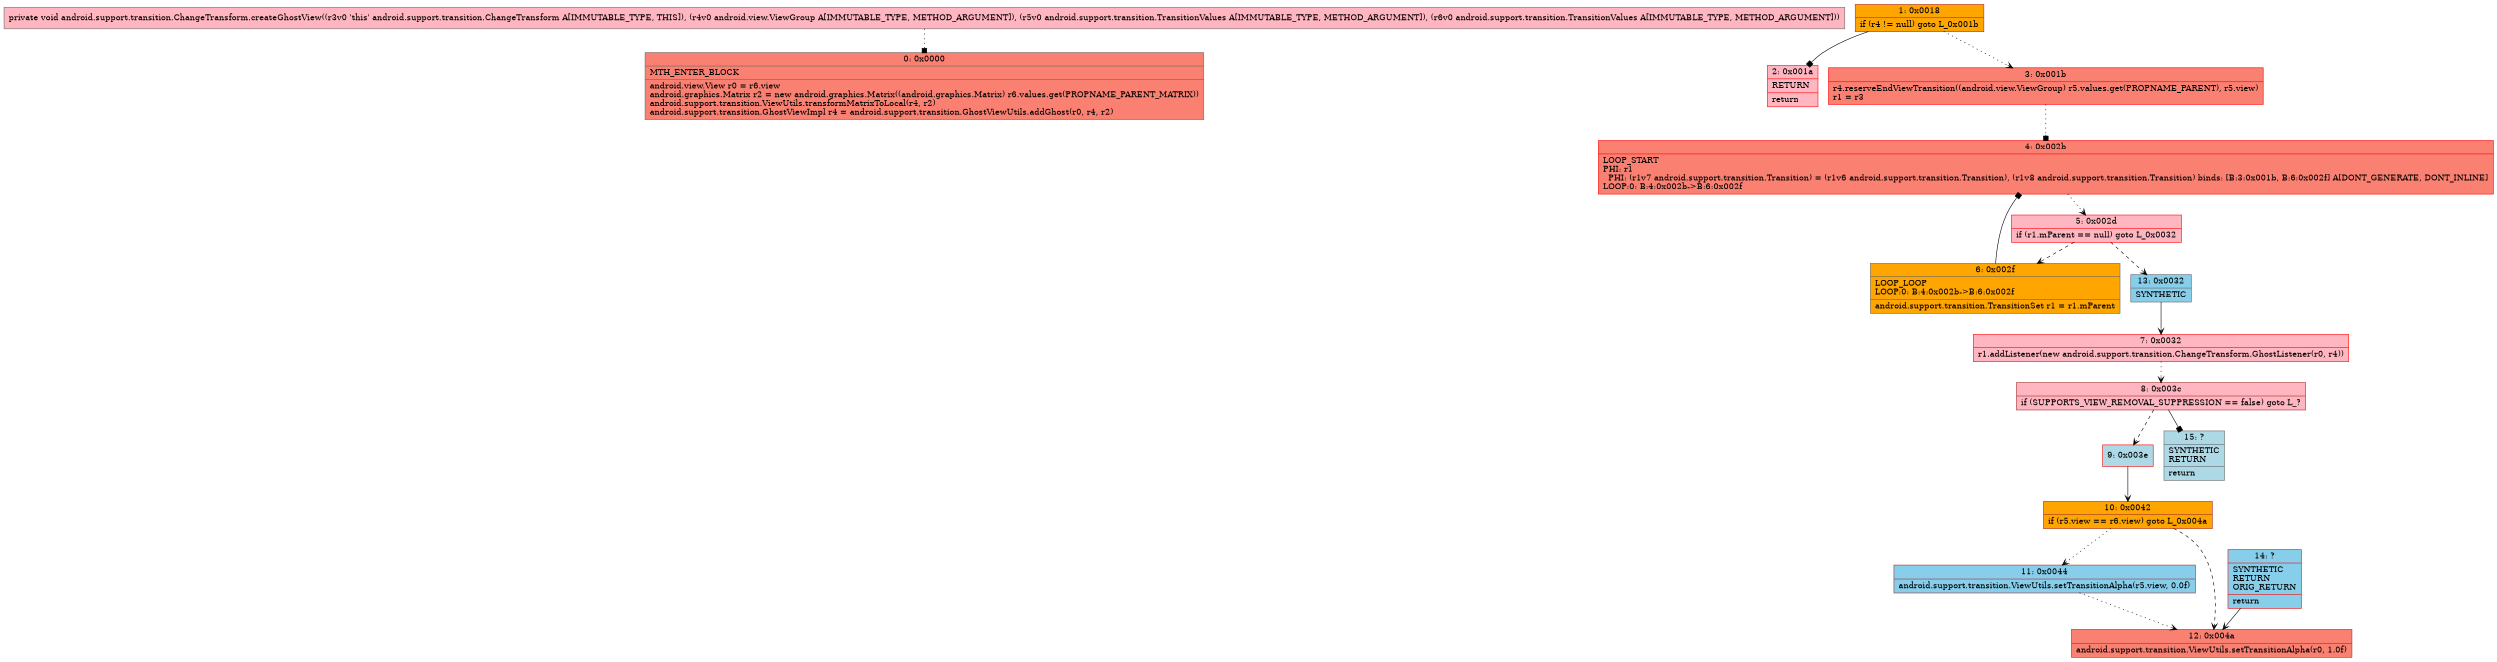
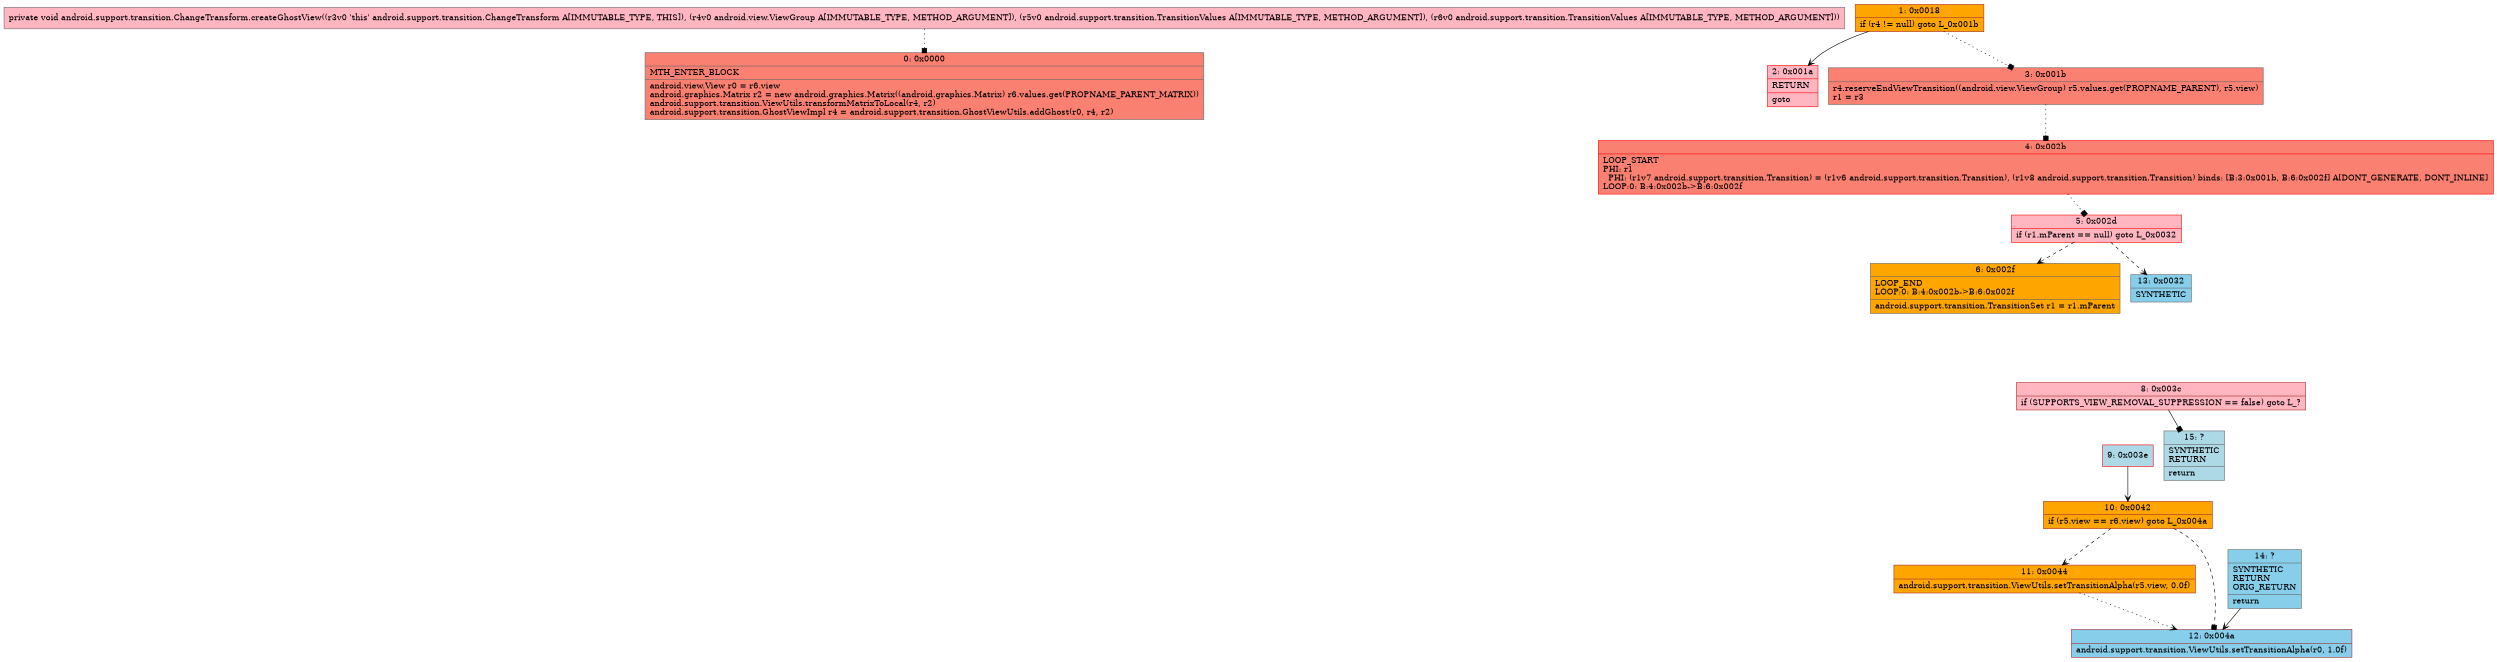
(1839, 44) -> (1839, 44)
(1976, 48) -> (1976, 48)
(2046, 86) -> (2046, 86)
(1785, 100) -> (1781, 100)
(2075, 202) -> (2075, 202)
(2001, 229) -> none
(1901, 283) -> (1899, 283)
(2161, 348) -> none
(2145, 425) -> none
(2089, 545) -> (2089, 545)
(2210, 568) -> (2210, 568)
(2045, 579) -> (2045, 579)
(2265, 579) -> (2265, 579)
(2212, 643) -> (2212, 643)
